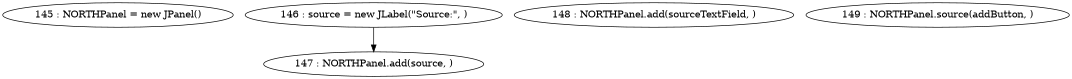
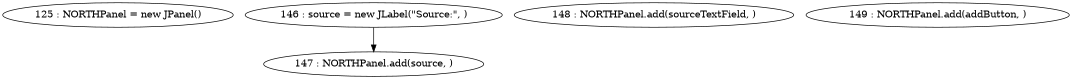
(118, 15) -> (118, 15)
(938, 15) -> (938, 15)
